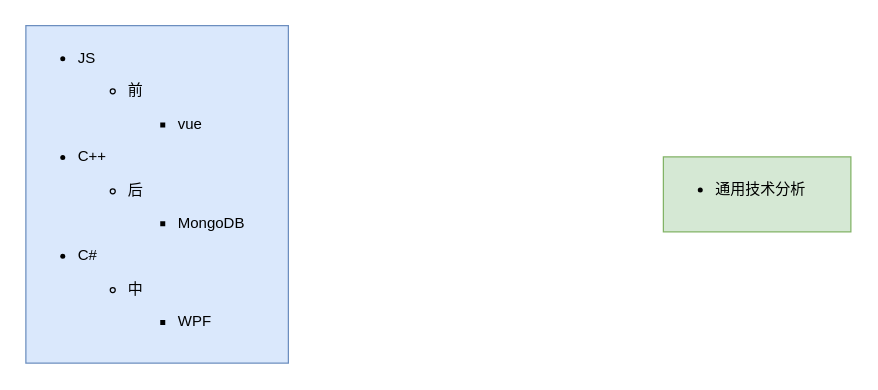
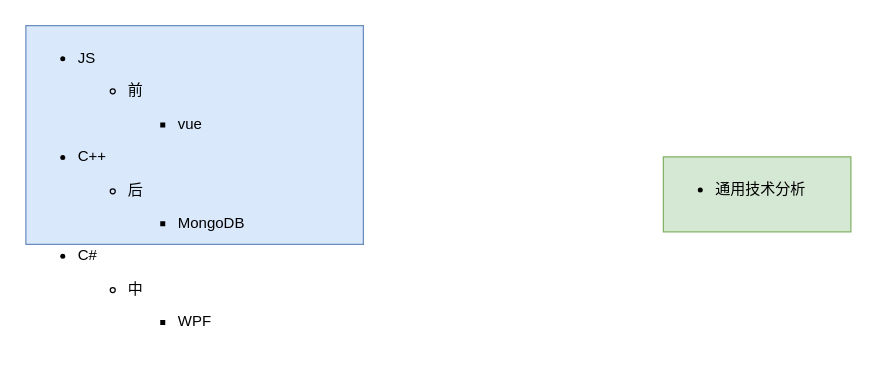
(157, 194) -> (194, 135)
